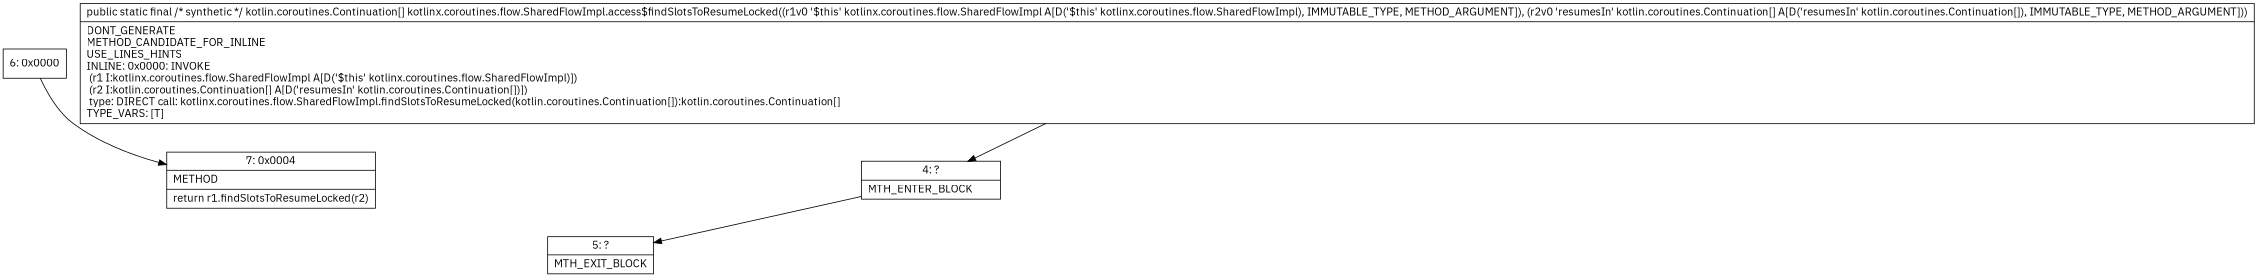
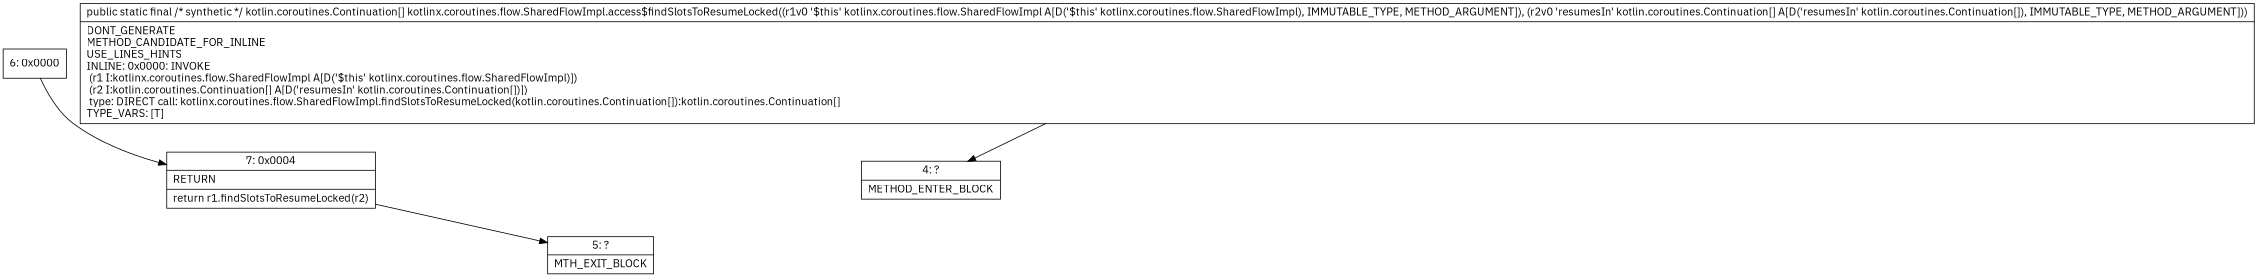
(196, 179) -> (195, 179)
(920, 189) -> (931, 189)
(761, 219) -> (458, 223)
